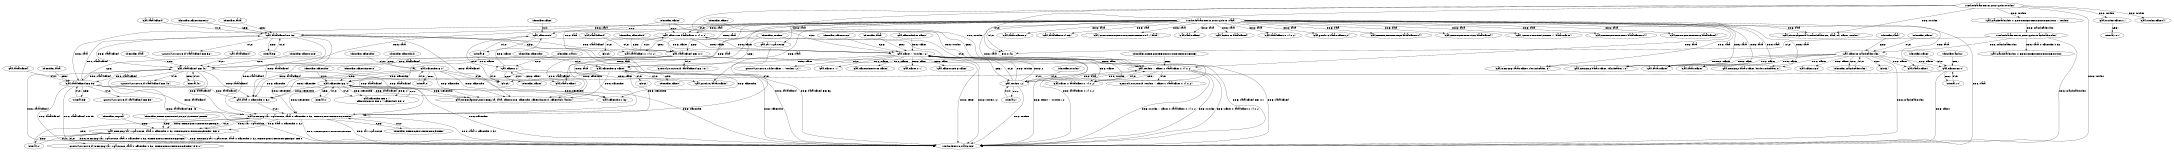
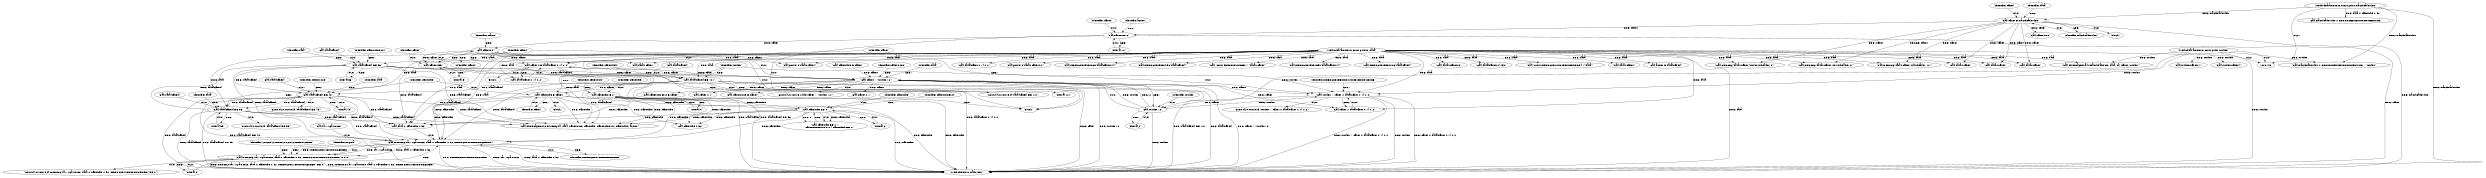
(976, 21) -> (851, 54)
(2027, 27) -> (2384, 38)
(2112, 27) -> (885, 92)
(187, 54) -> none
(1008, 54) -> (2266, 65)
(485, 64) -> (800, 41)
(1090, 76) -> (1267, 102)
(1117, 76) -> (1212, 102)
(176, 116) -> (282, 142)
